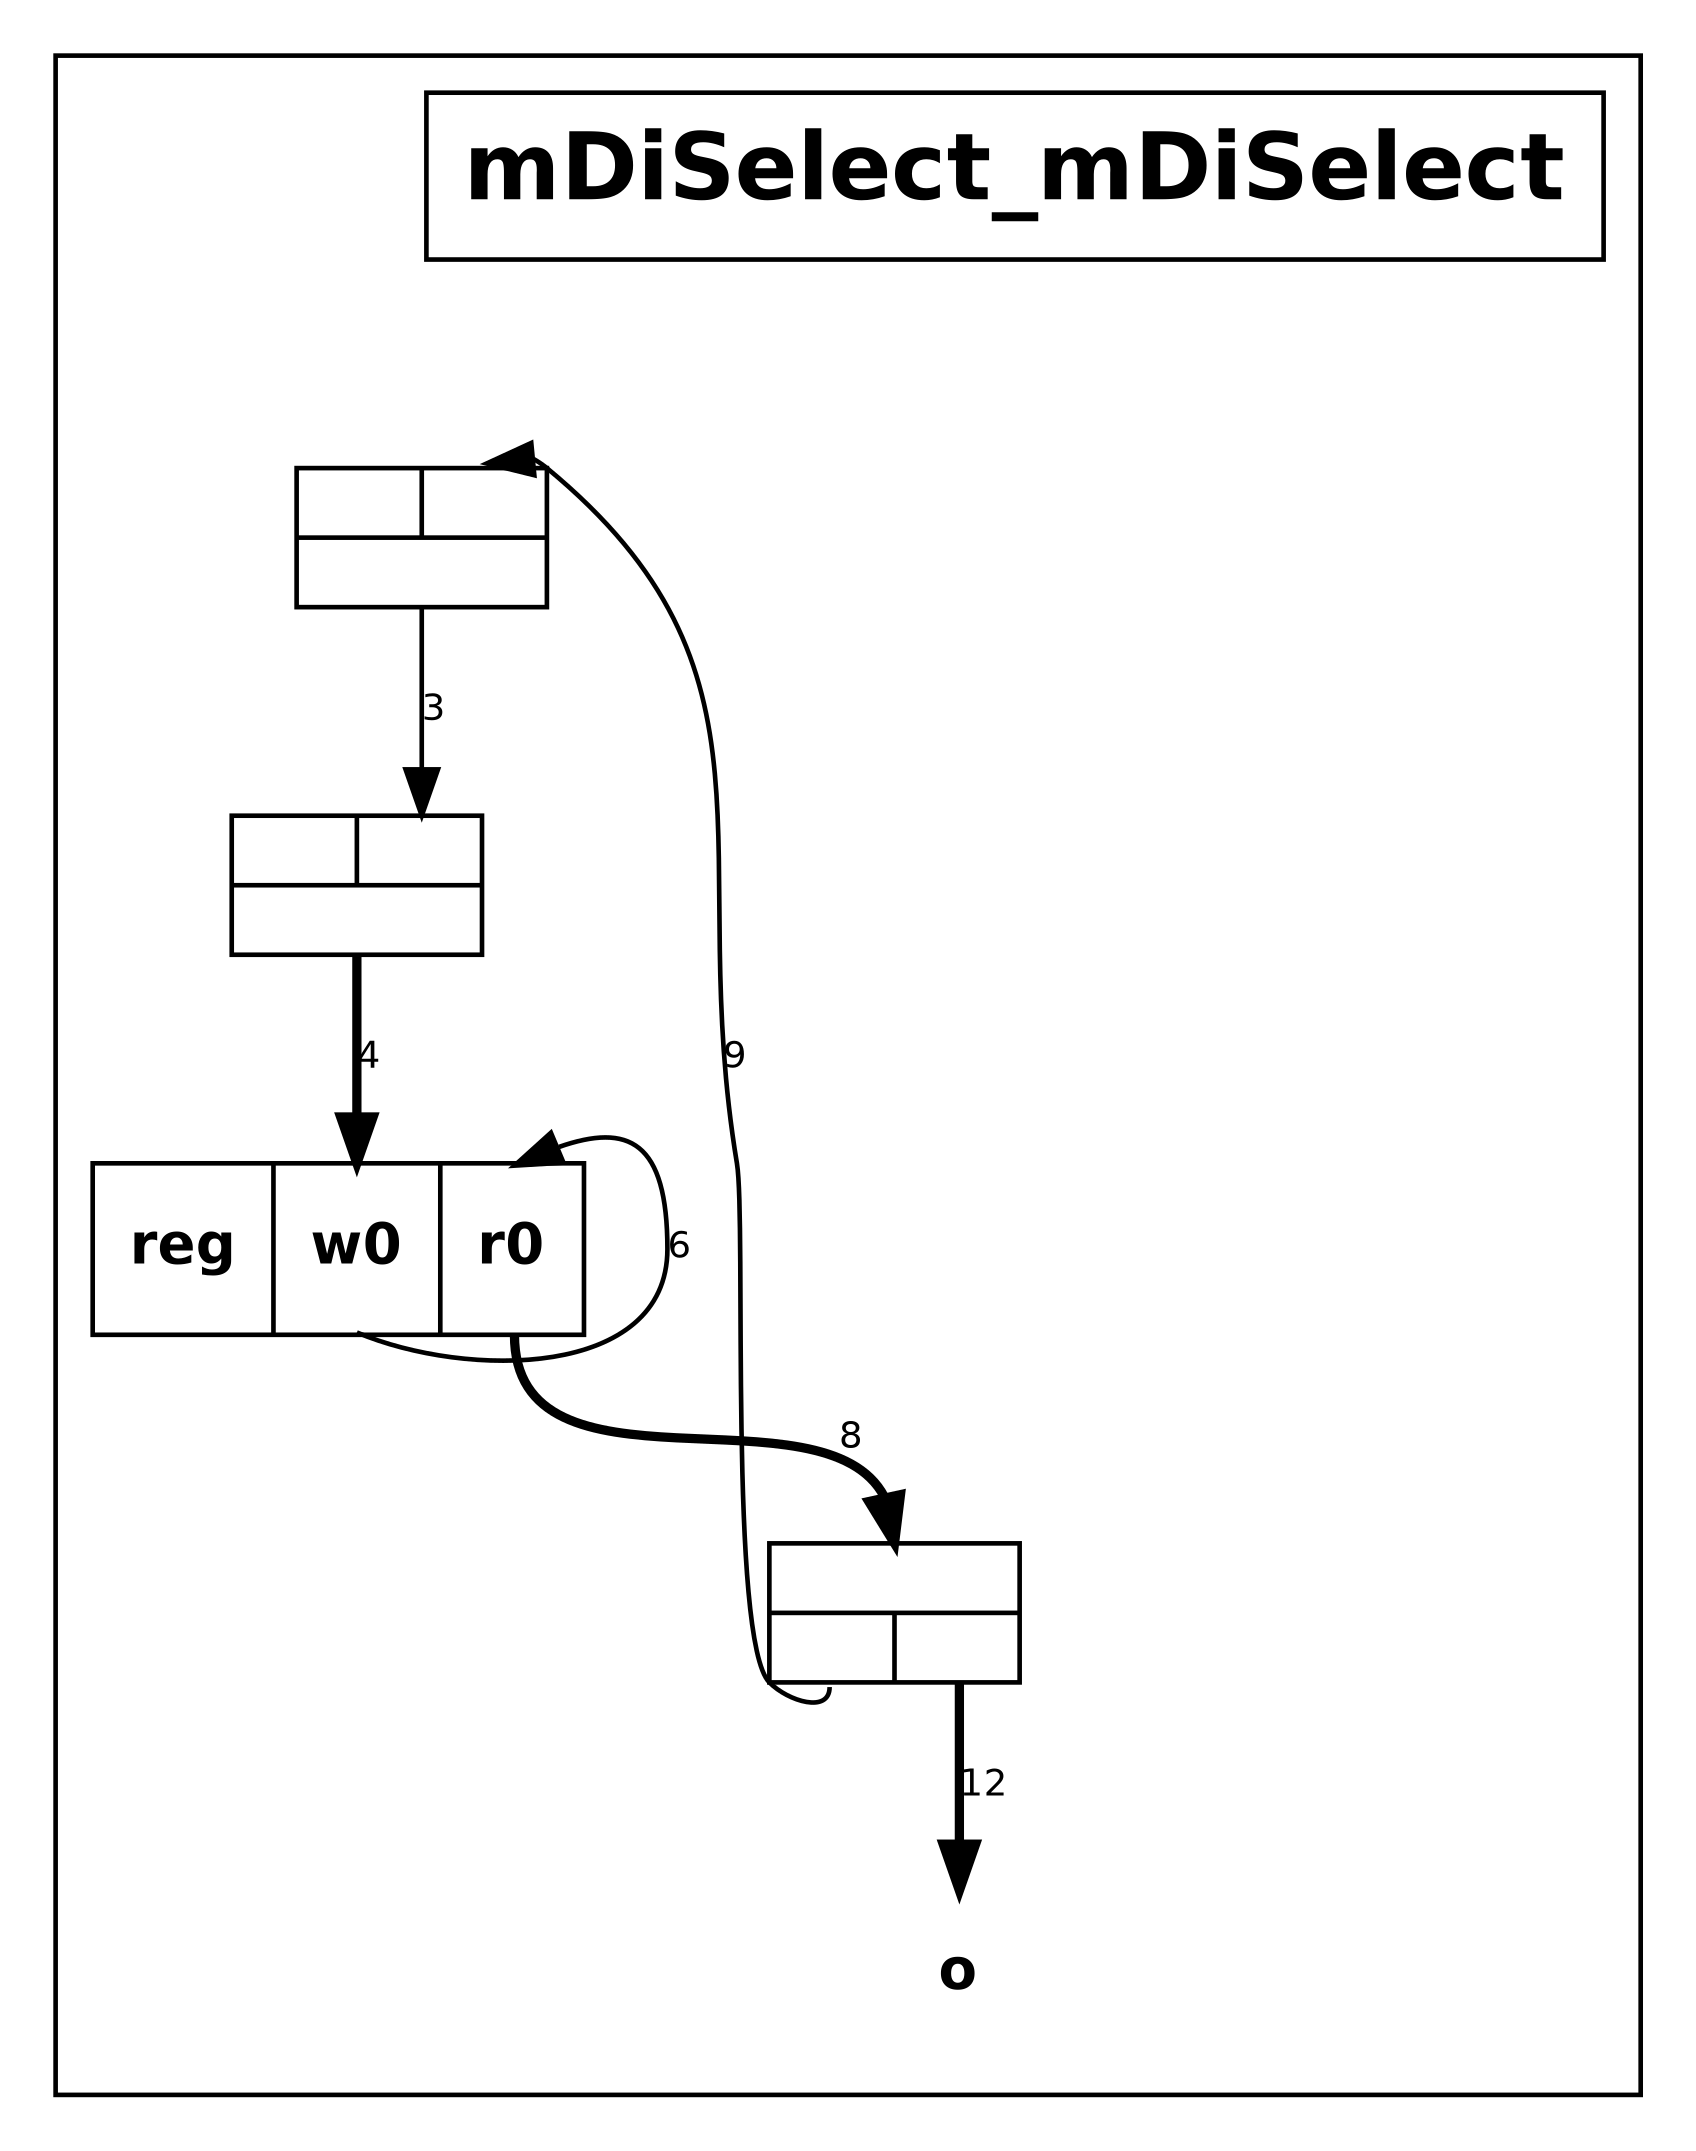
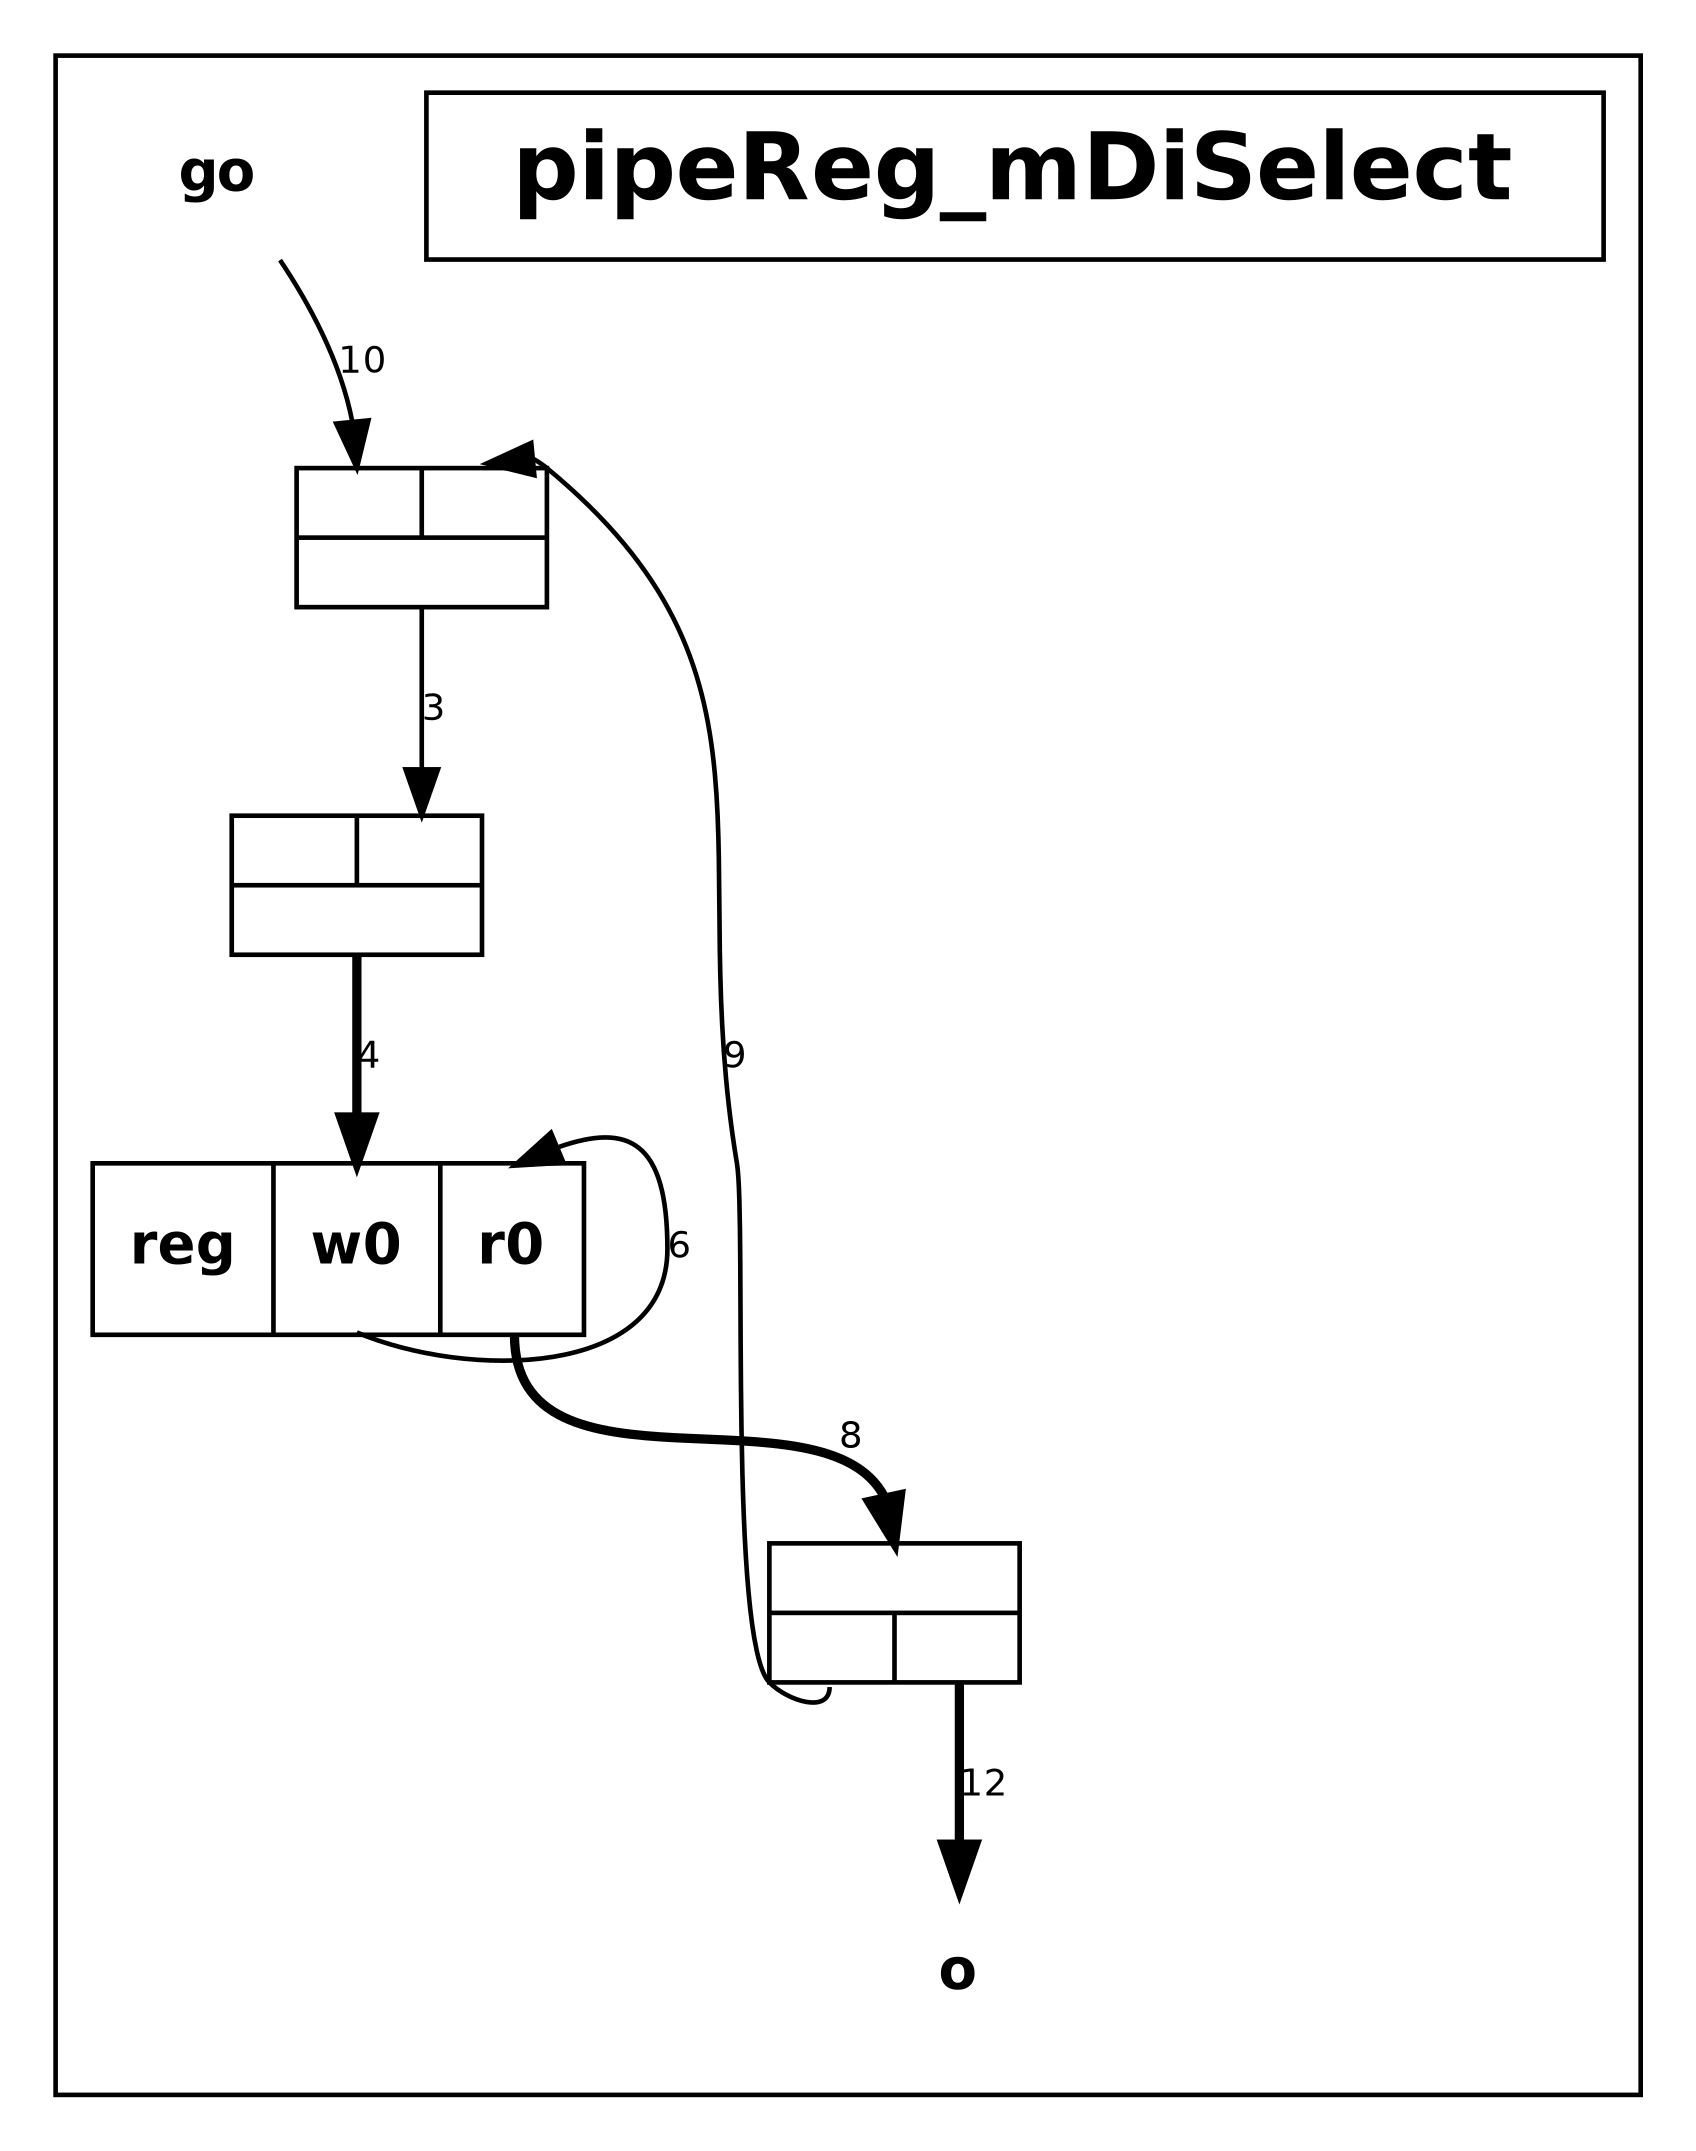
none -> (218, 176)
(1015, 176) -> (1015, 176)
